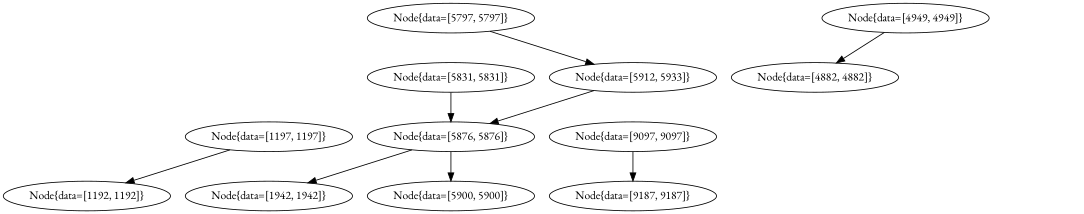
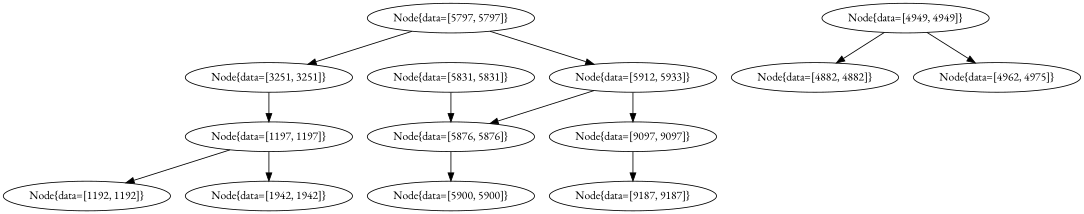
none -> (269, 77)
none -> (997, 77)
none -> (633, 103)
(364, 165) -> (269, 162)
